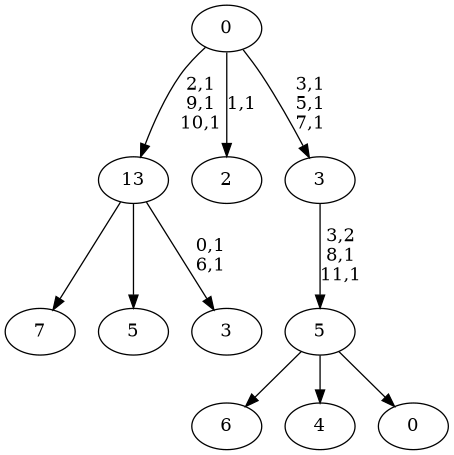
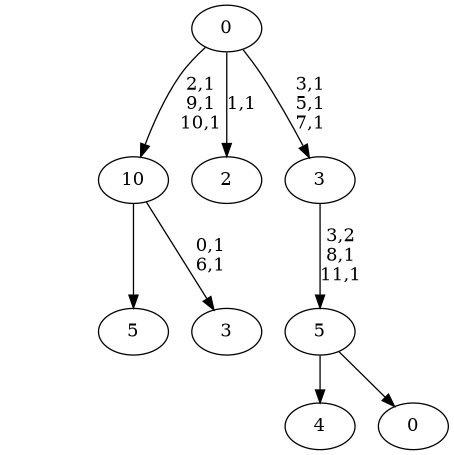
(133, 180) -> (133, 180)
(40, 332) -> none
(227, 426) -> none
